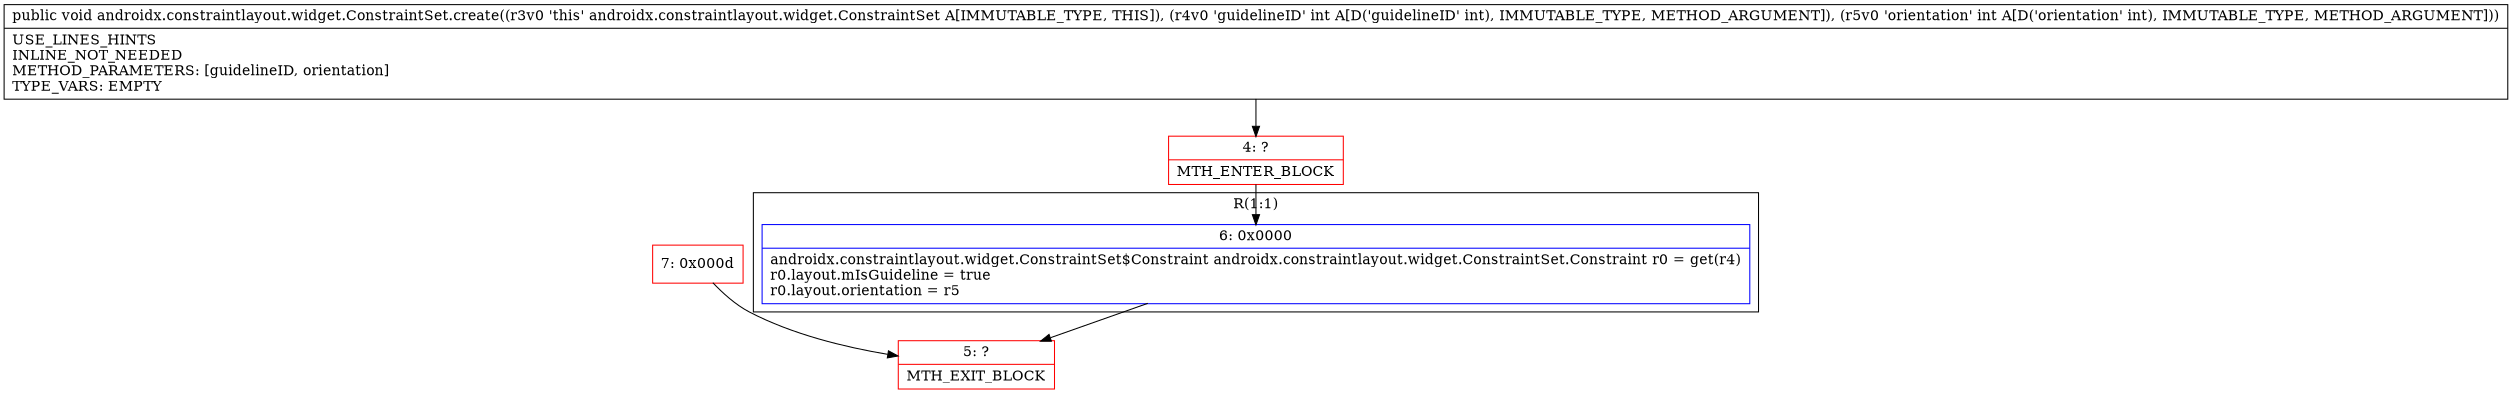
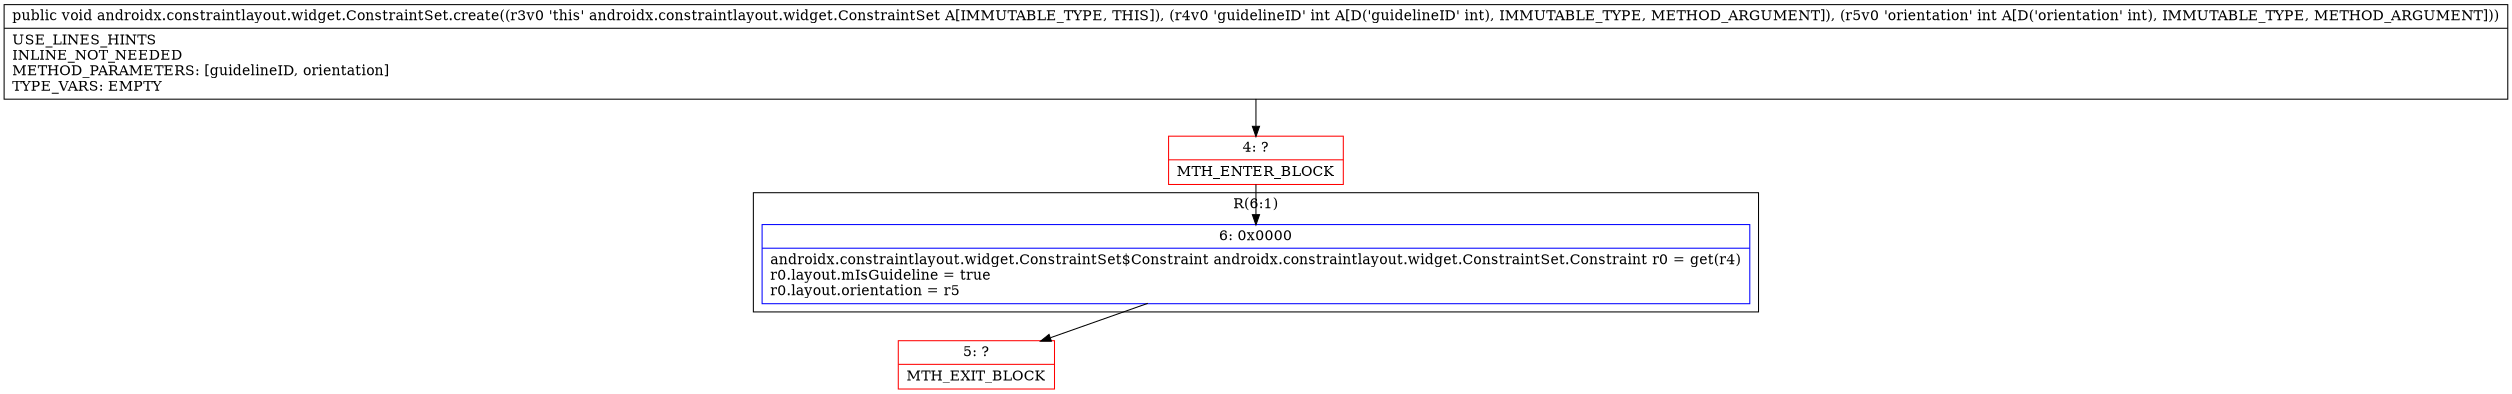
(1256, 205) -> (1256, 205)
(698, 264) -> none
